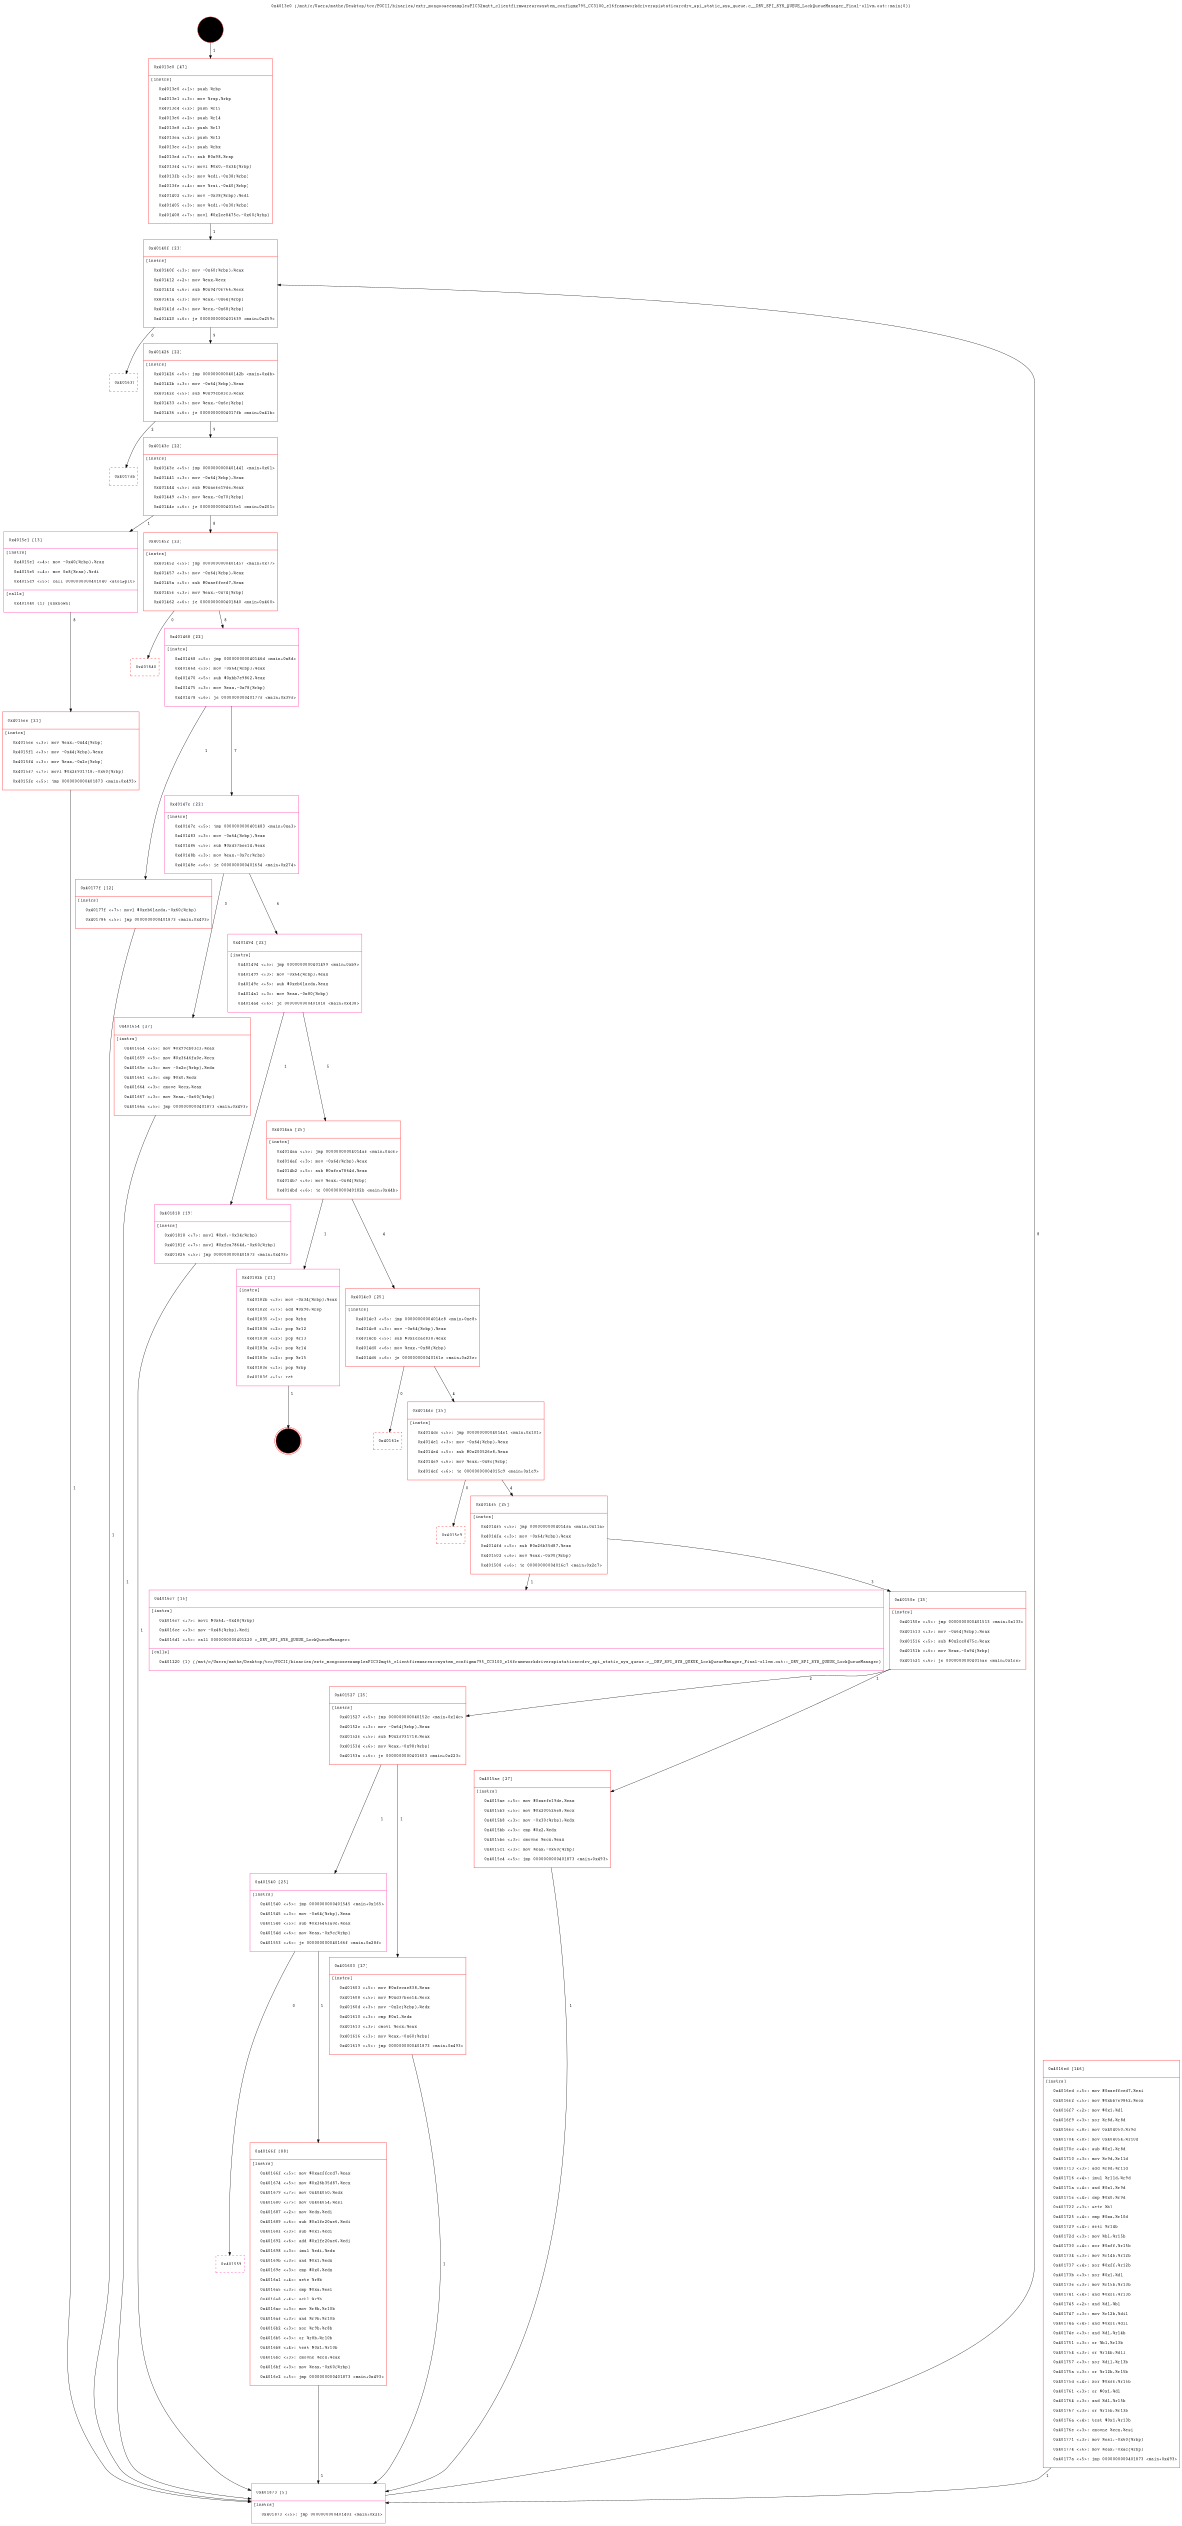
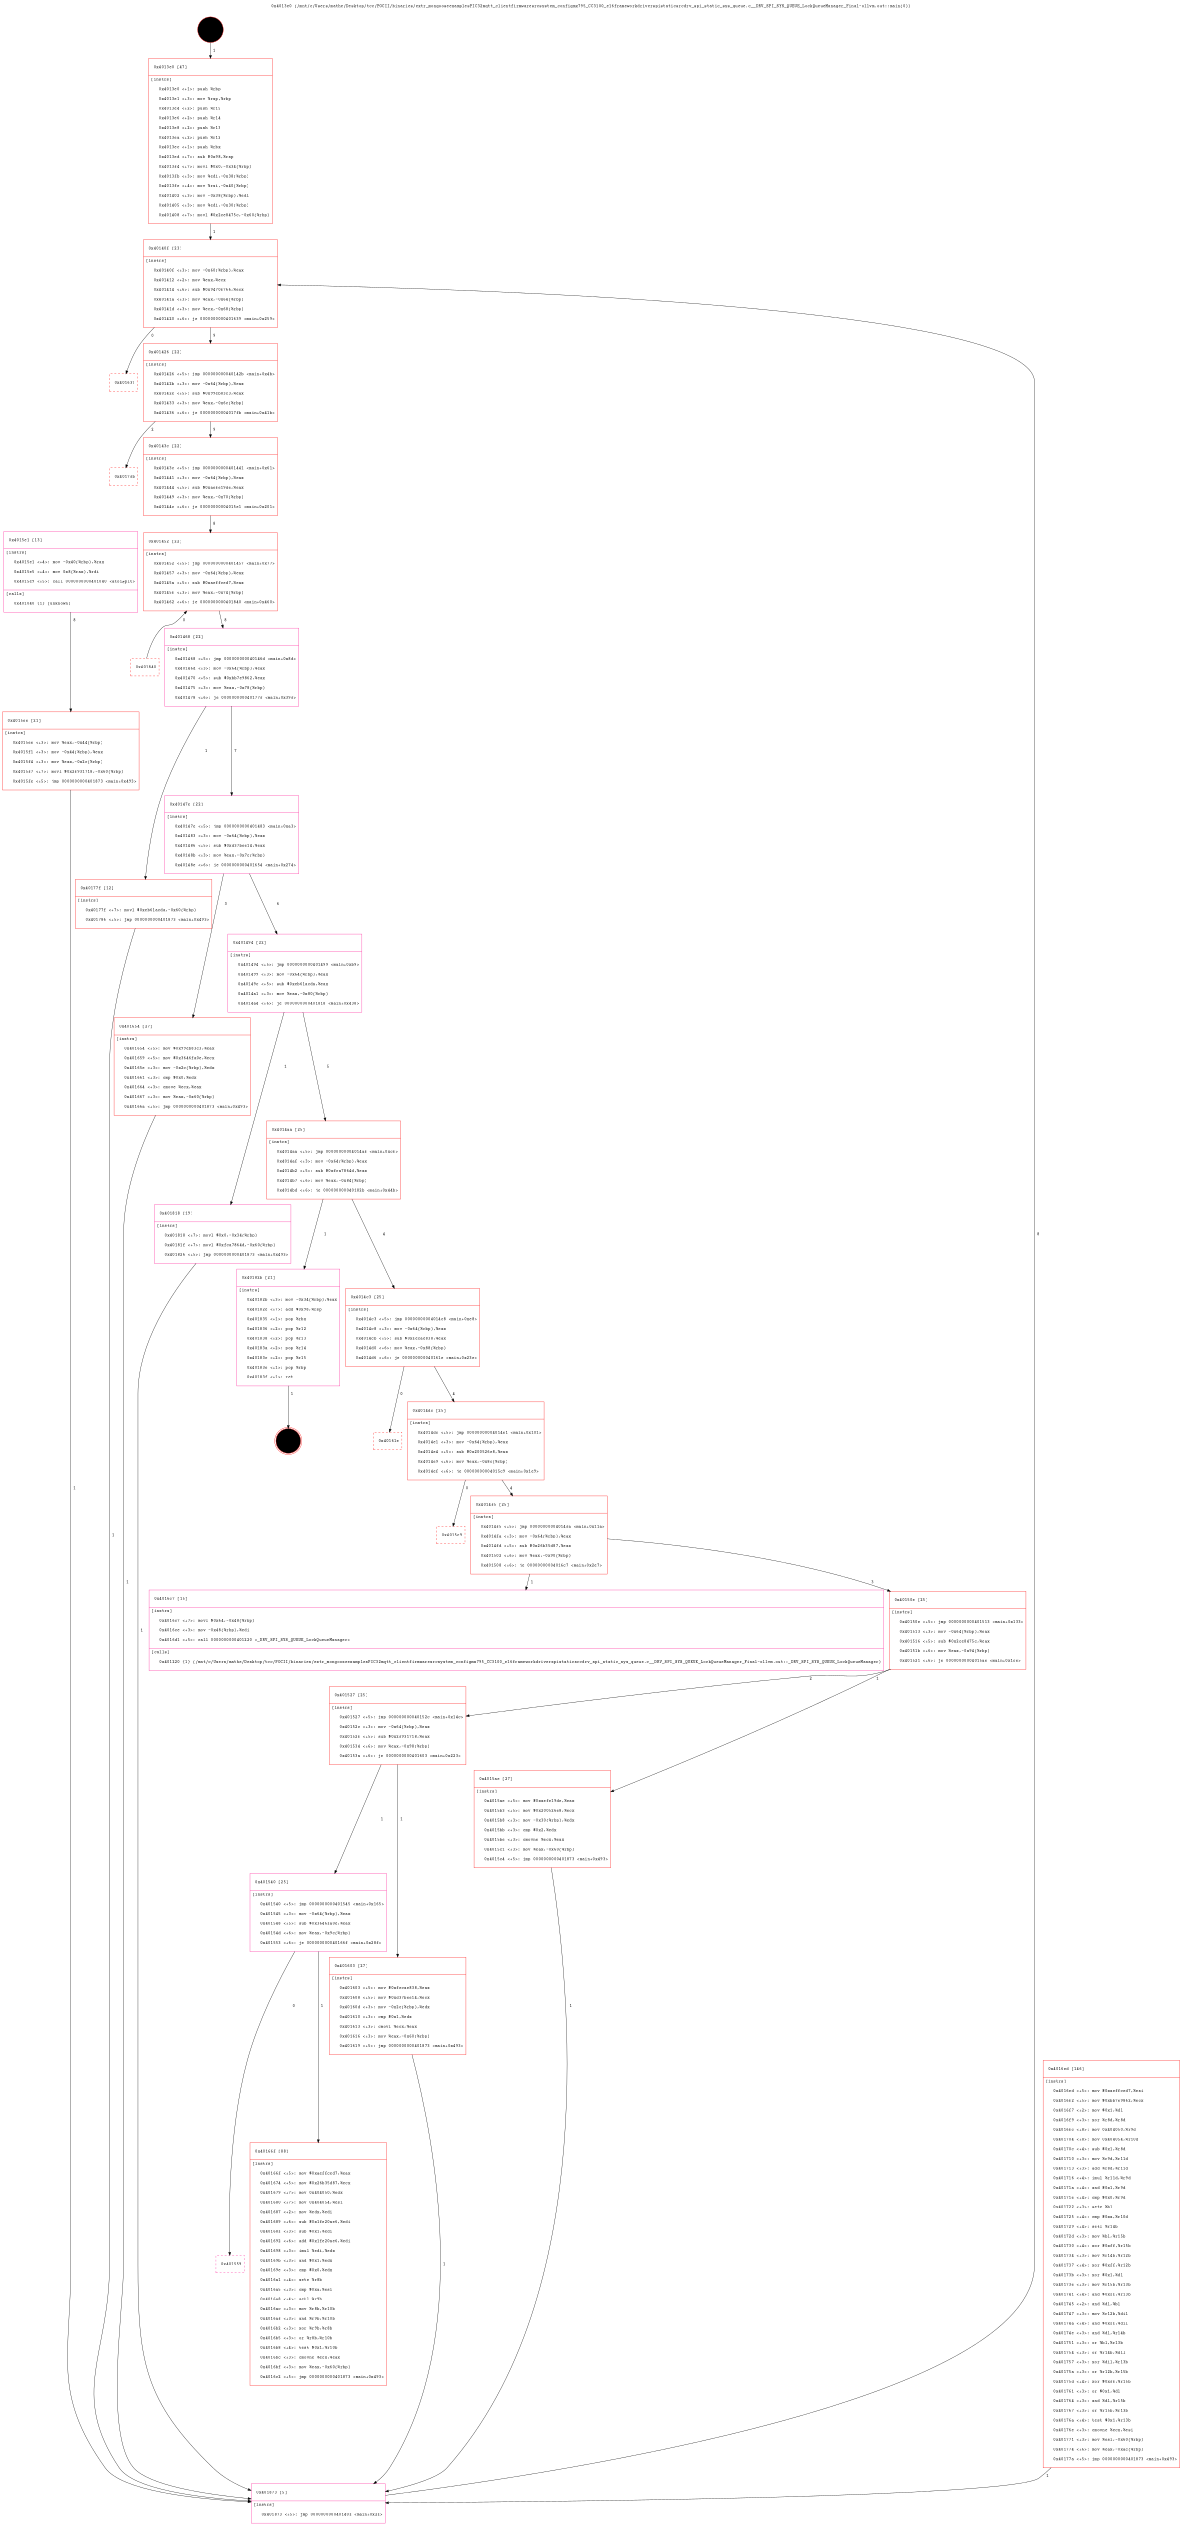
(143, 523) -> none
(159, 632) -> (160, 630)
(318, 2433) -> none
